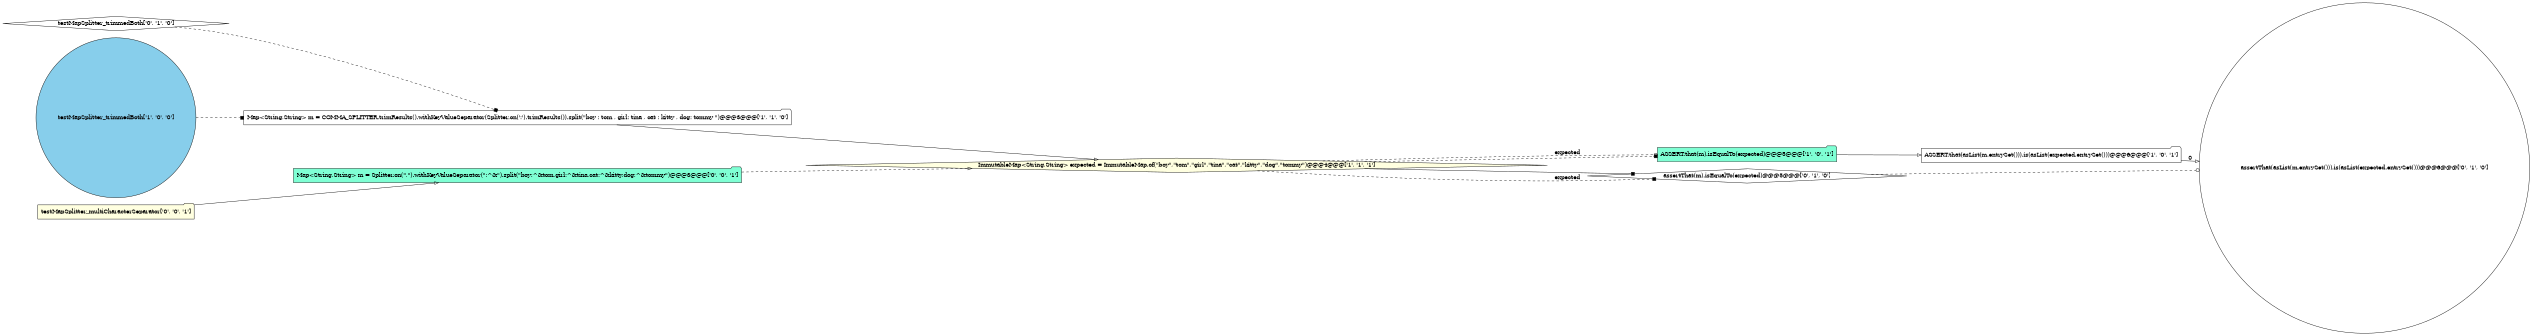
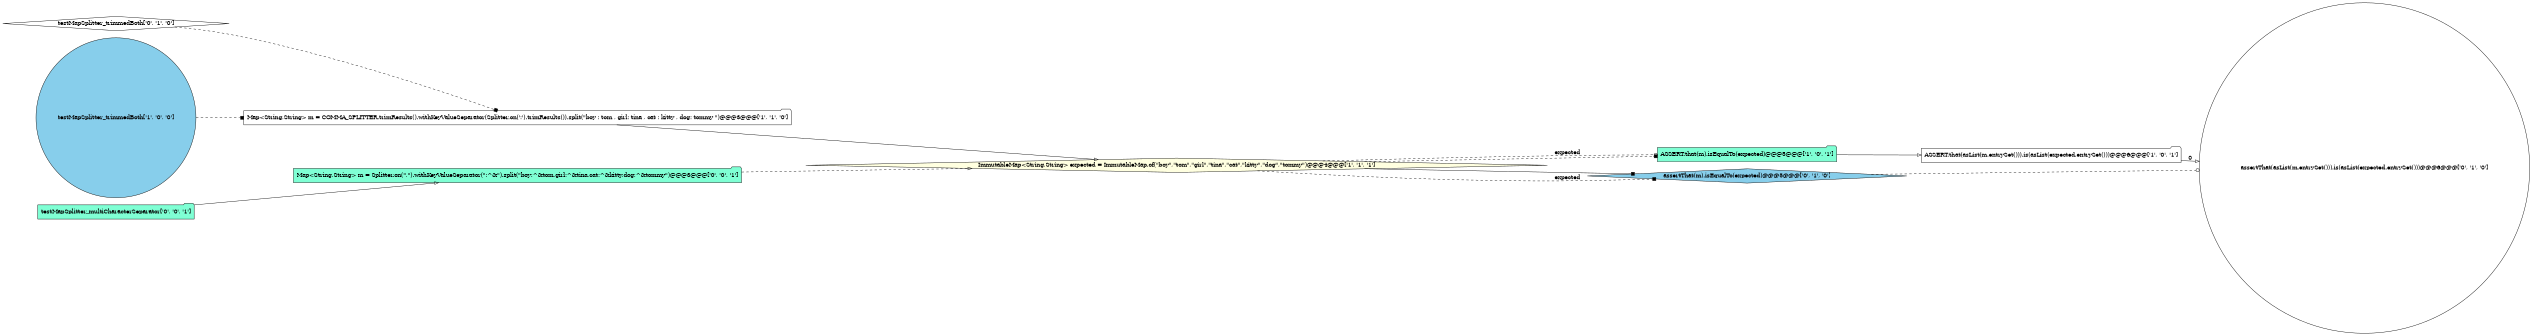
(1747, 176) -> (1747, 176)
(116, 212) -> (116, 212)
